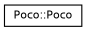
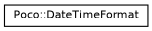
(43, 16) -> (76, 16)
